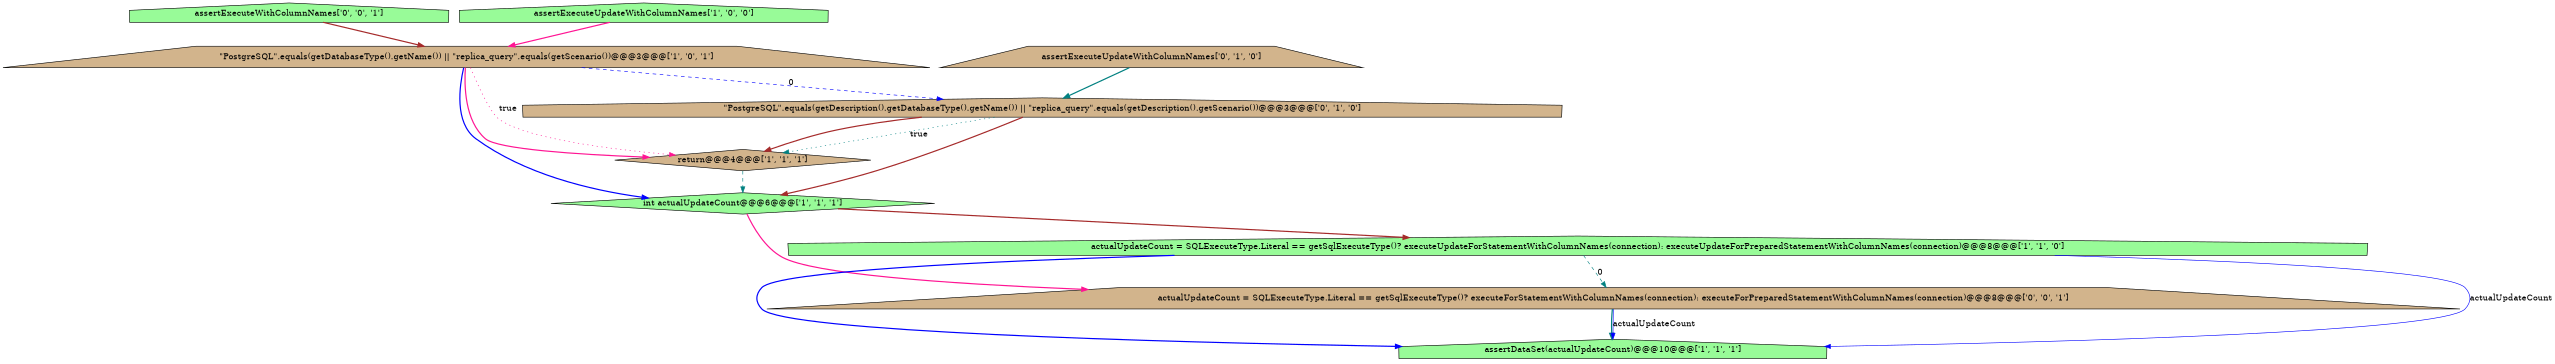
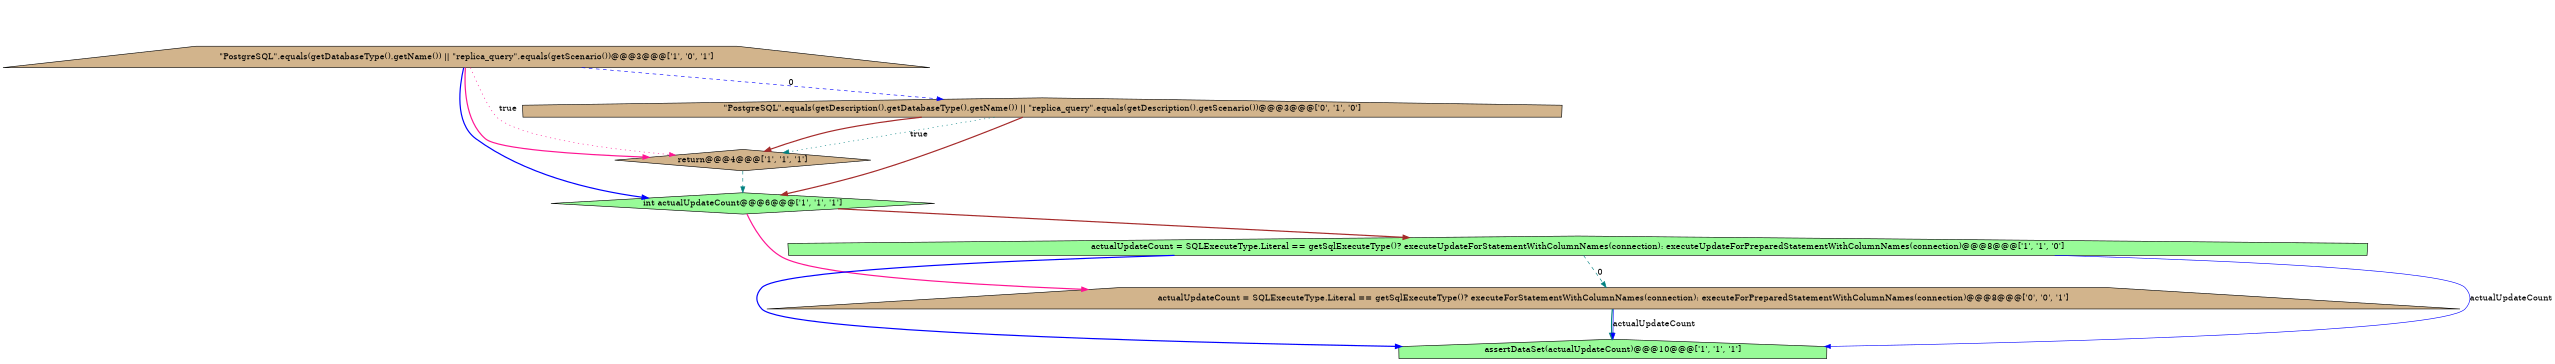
(289, 14) -> none
(644, 14) -> none
(1151, 57) -> none
